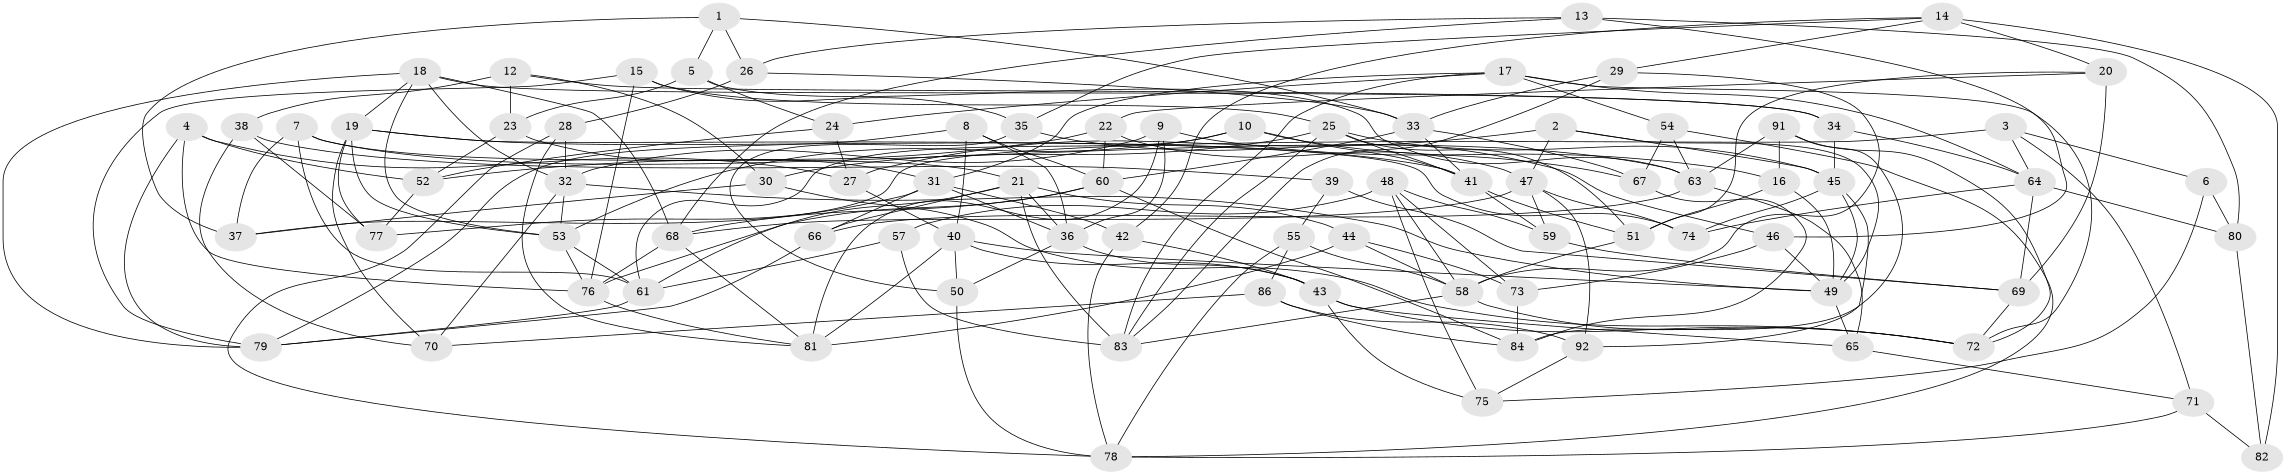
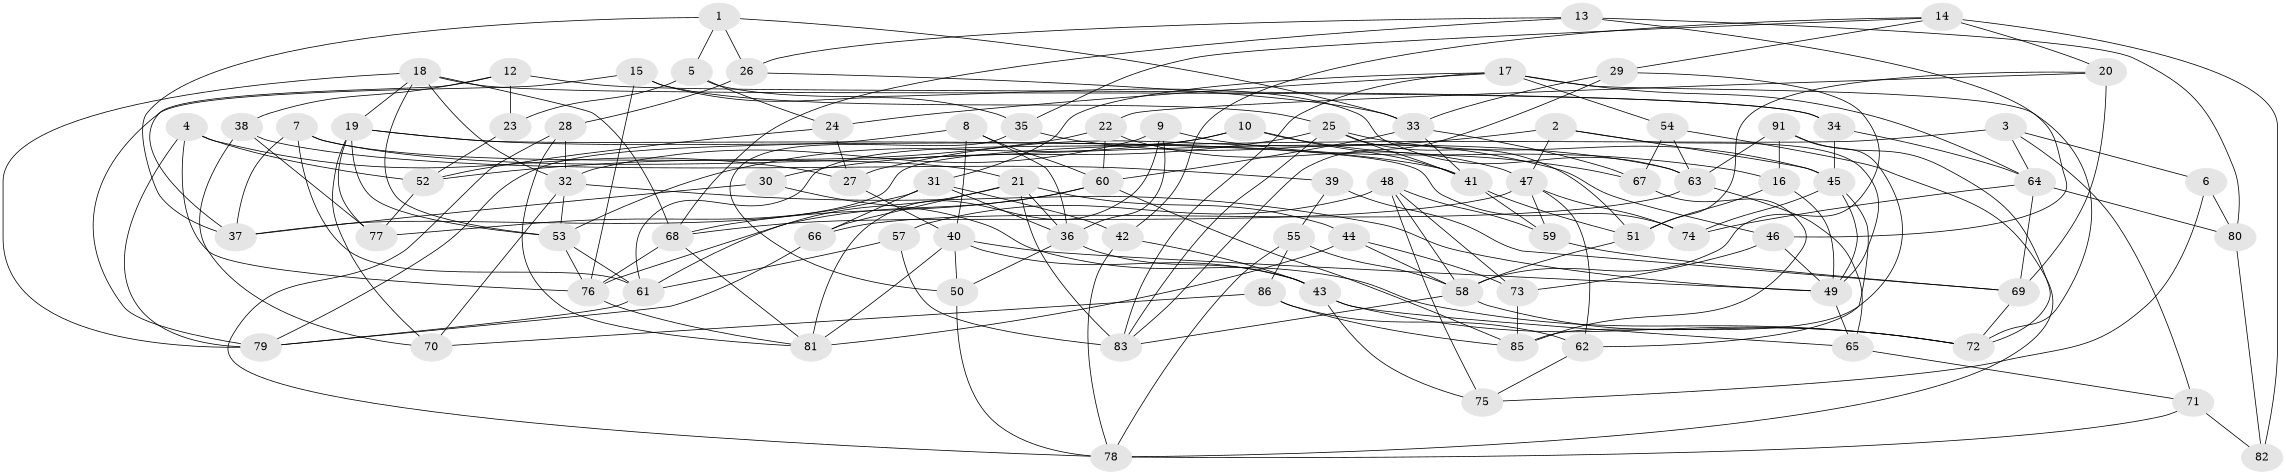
(646, 101) -> (151, 135)
(720, 160) -> none
(1518, 347) -> (1518, 347)
(1583, 347) -> (1583, 347)
